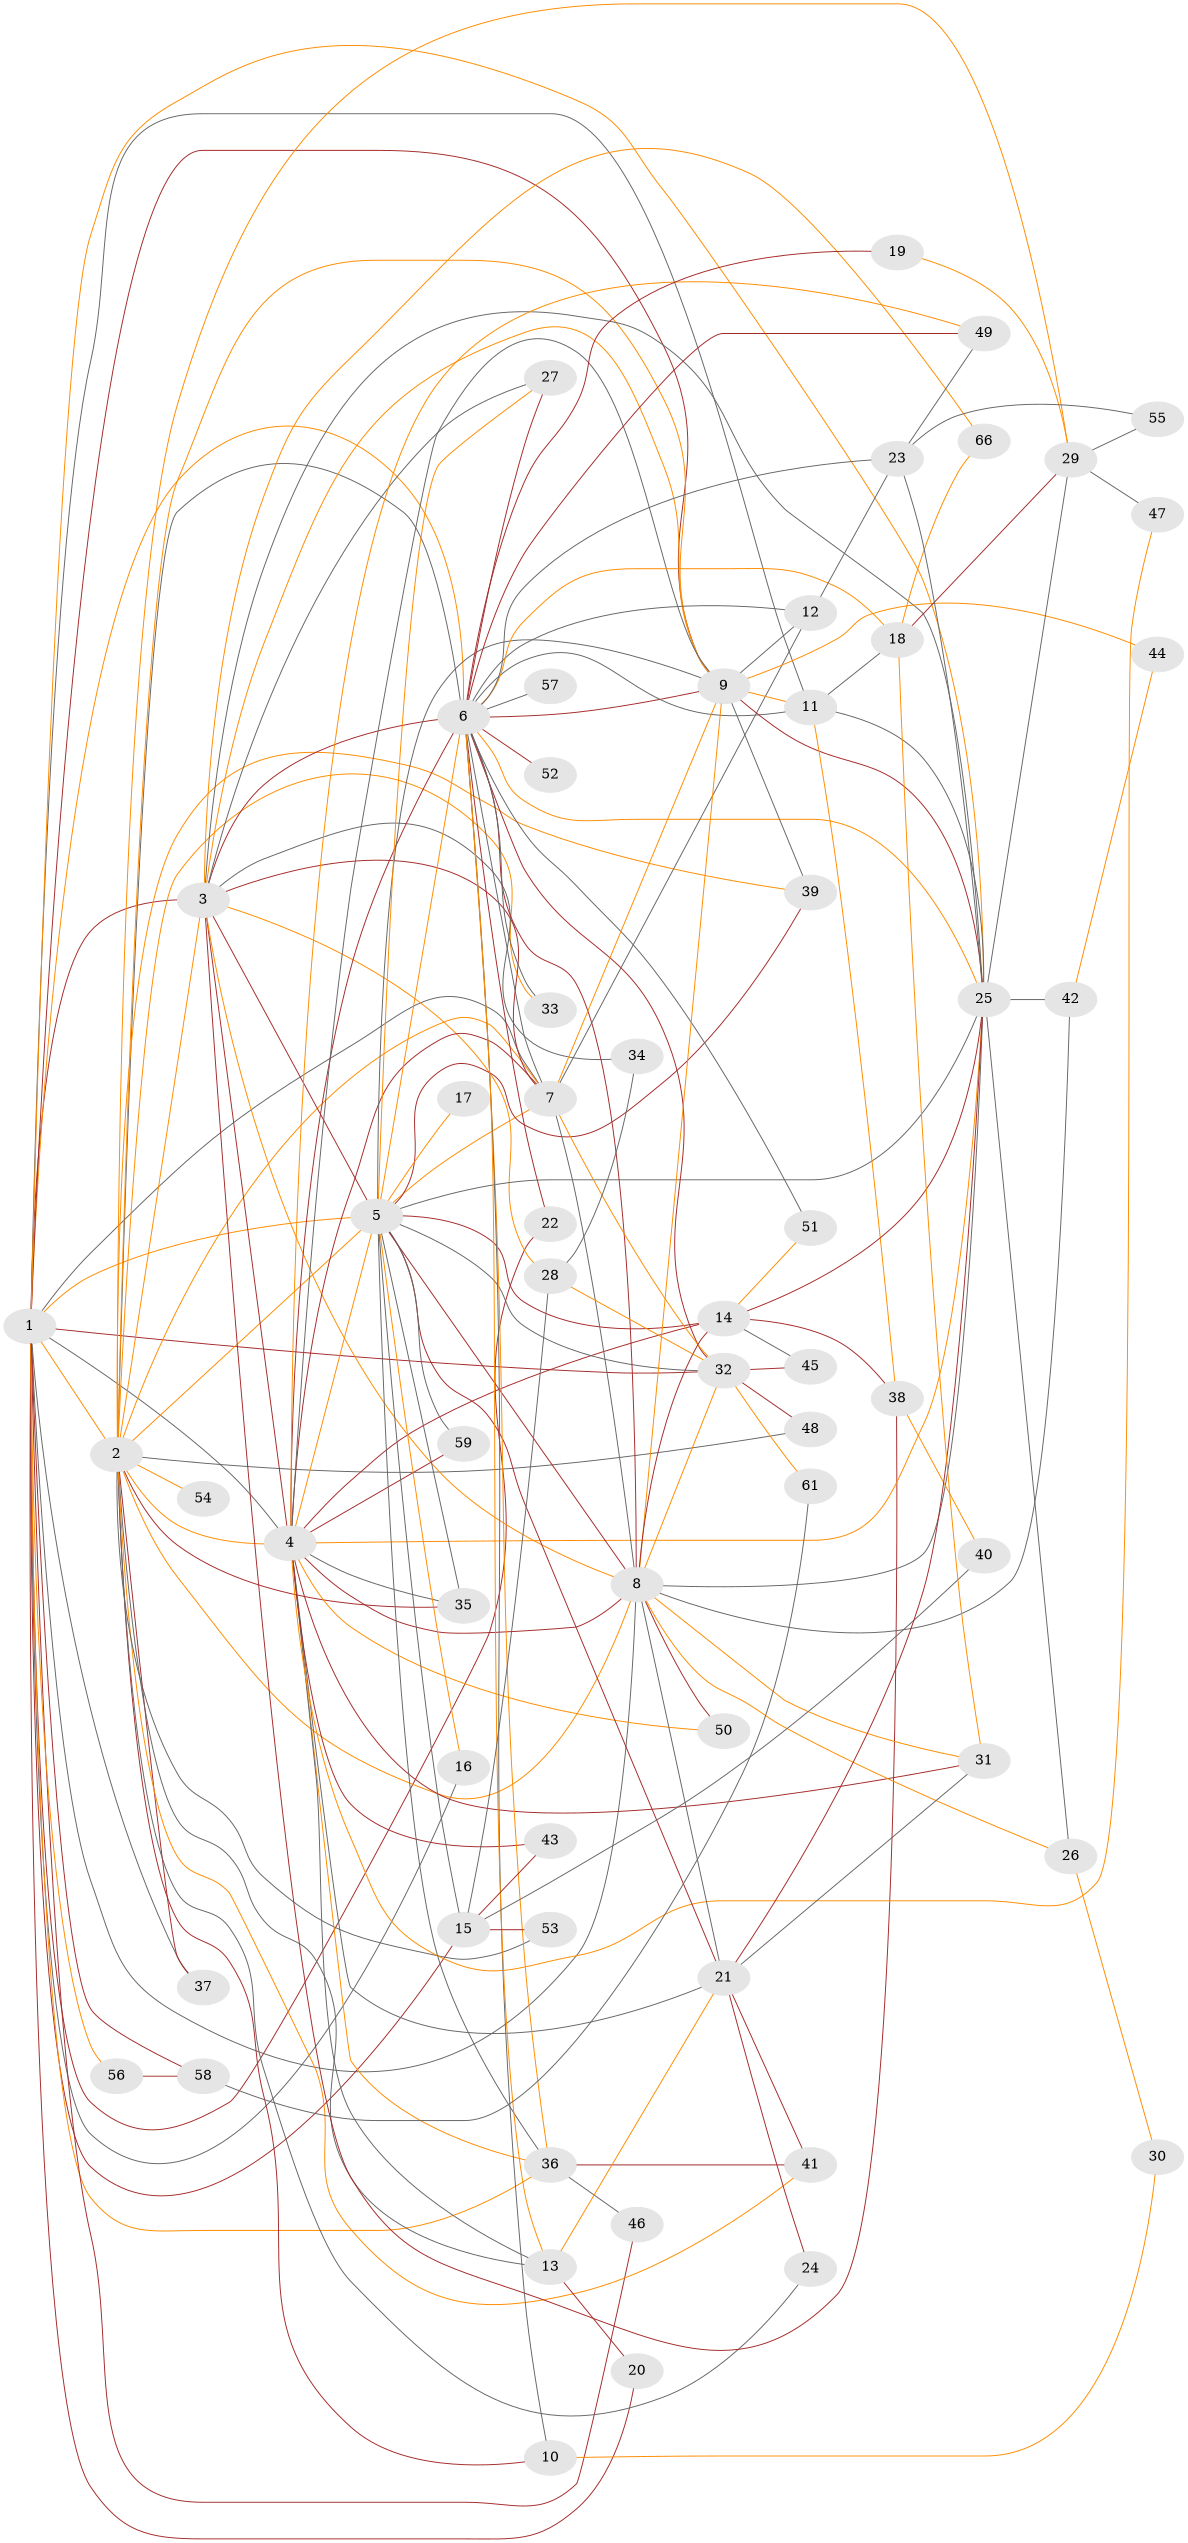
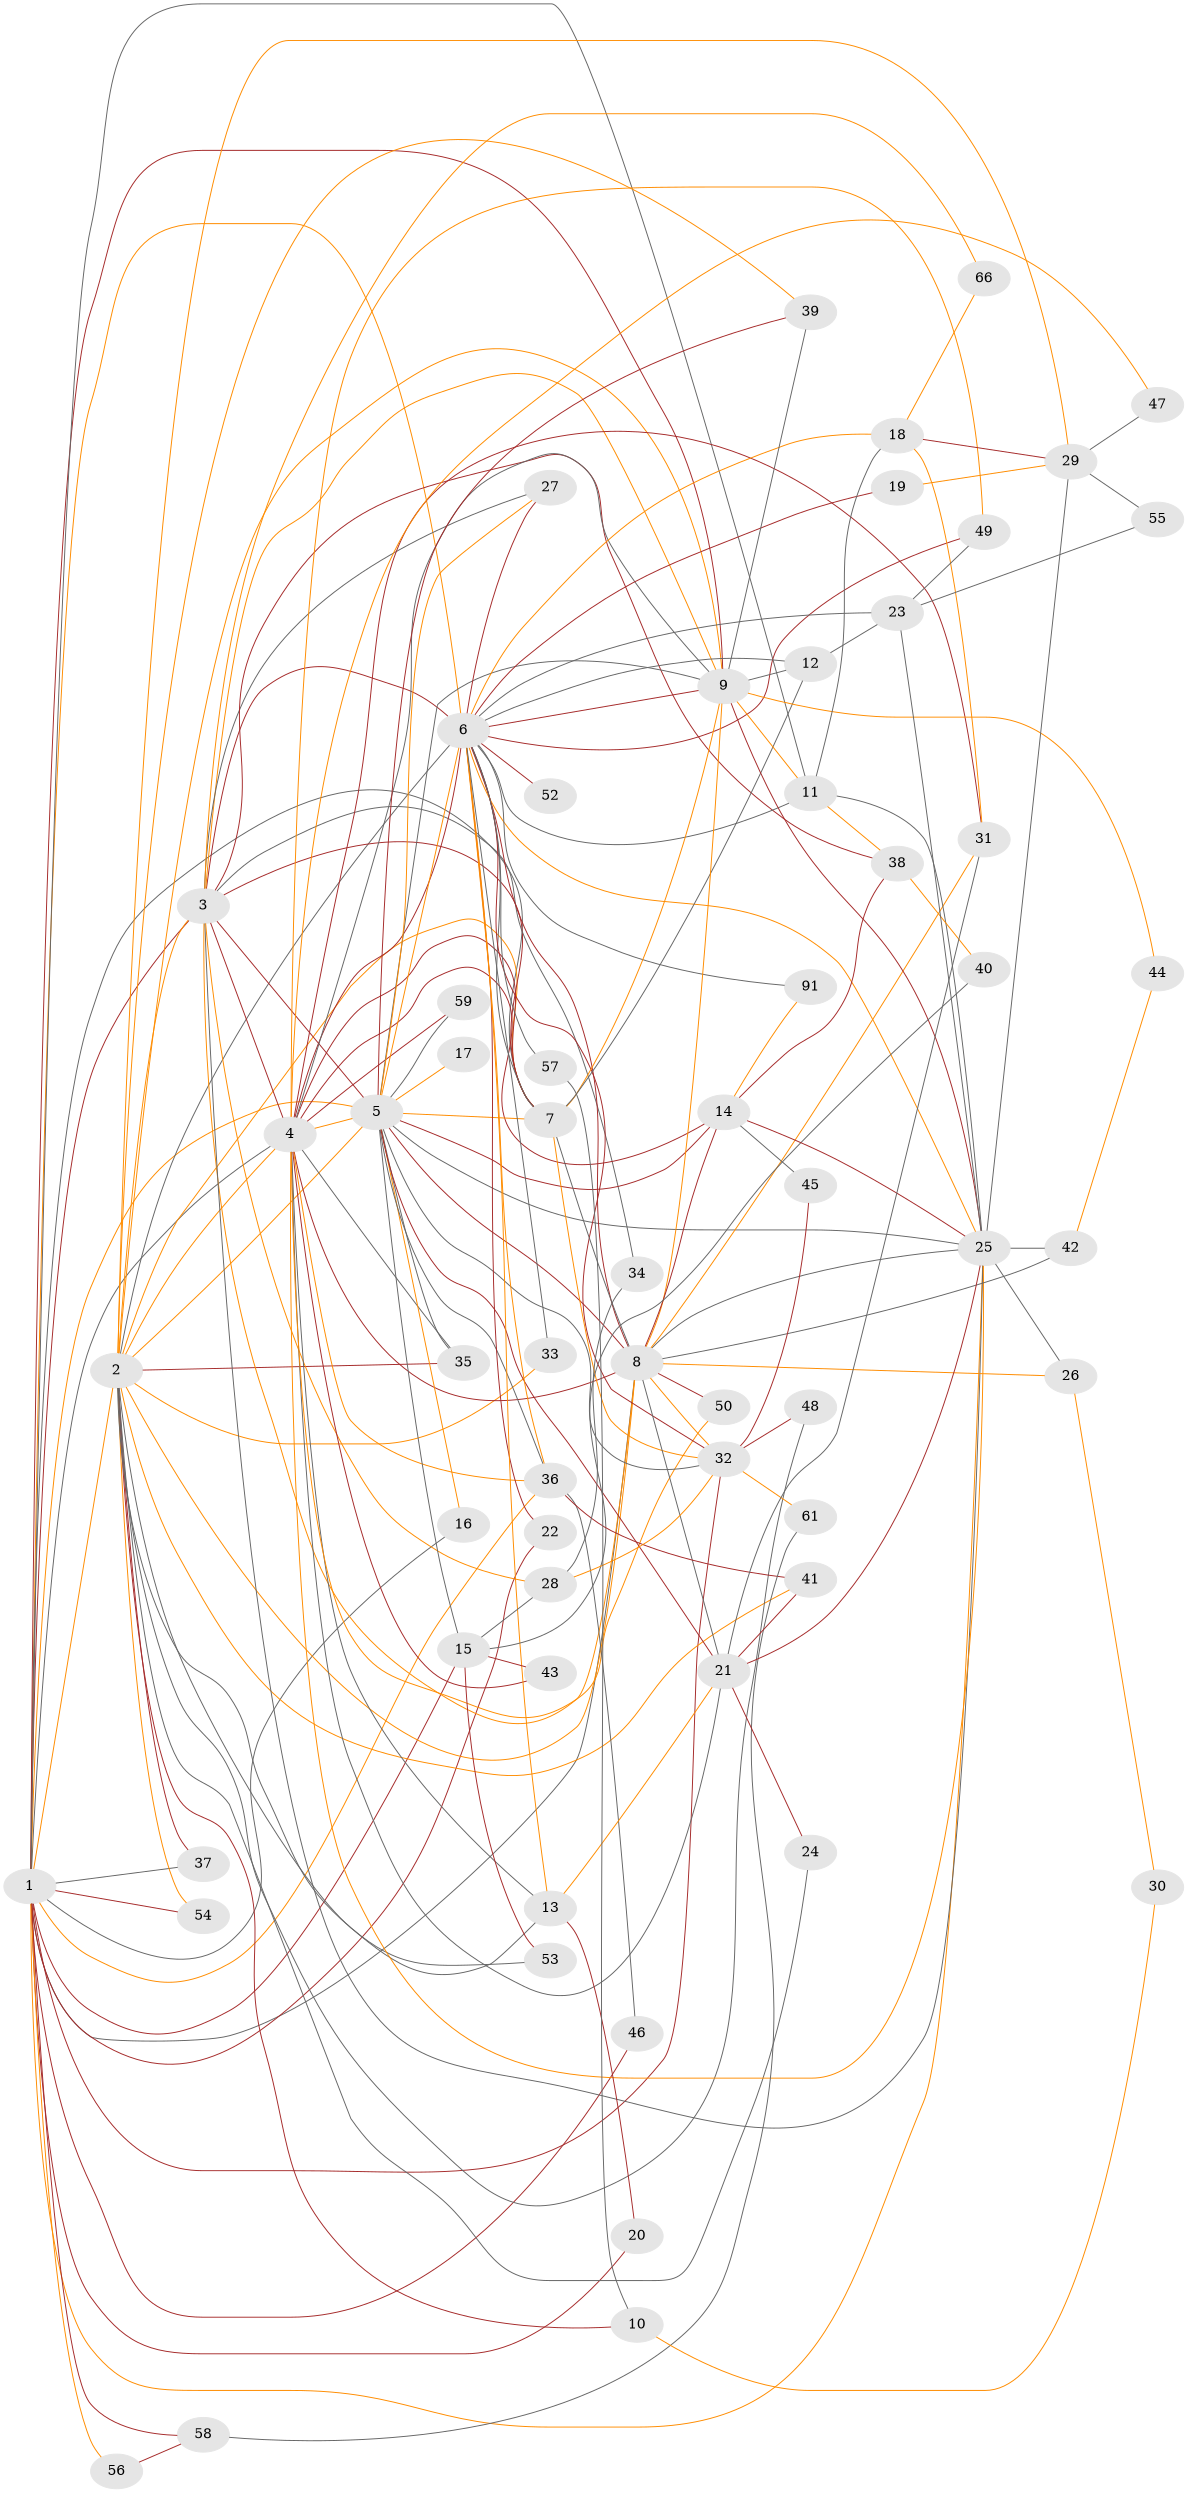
(811, 1228) -> (811, 987)
(499, 1588) -> (602, 1725)
none -> (117, 1901)
